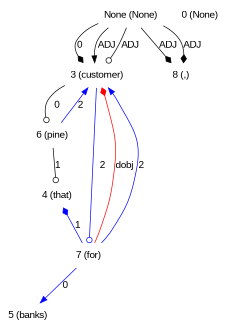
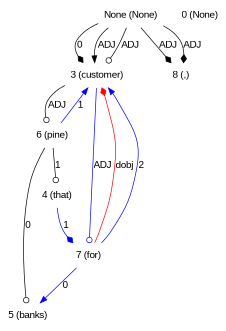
(57, 105) -> (57, 105)
(80, 105) -> (80, 105)
(103, 165) -> (103, 165)
none -> (25, 221)
(75, 229) -> (60, 223)
